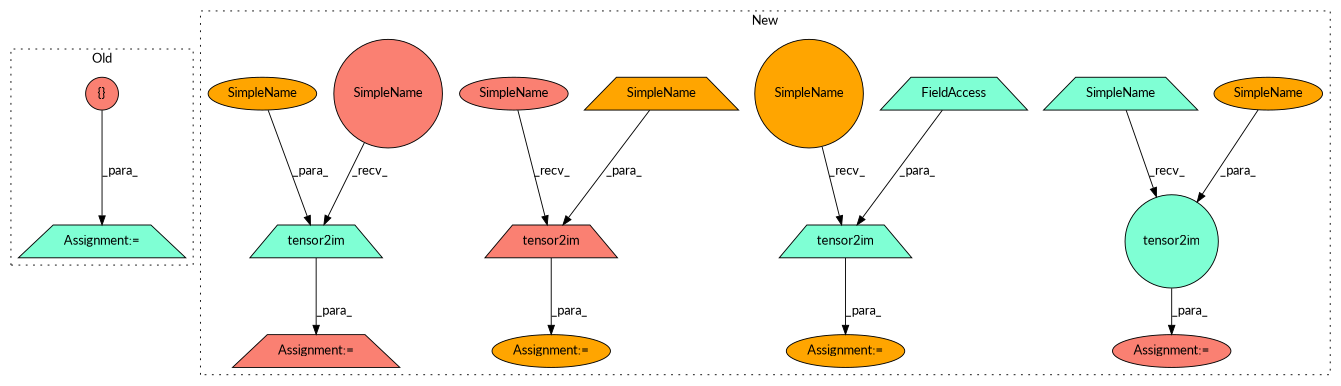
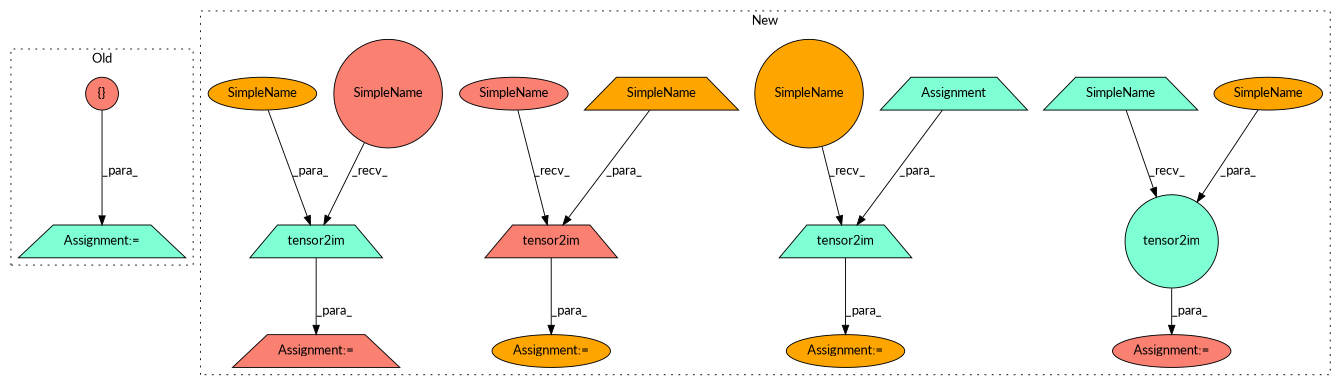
(954, 94) -> (954, 94)
